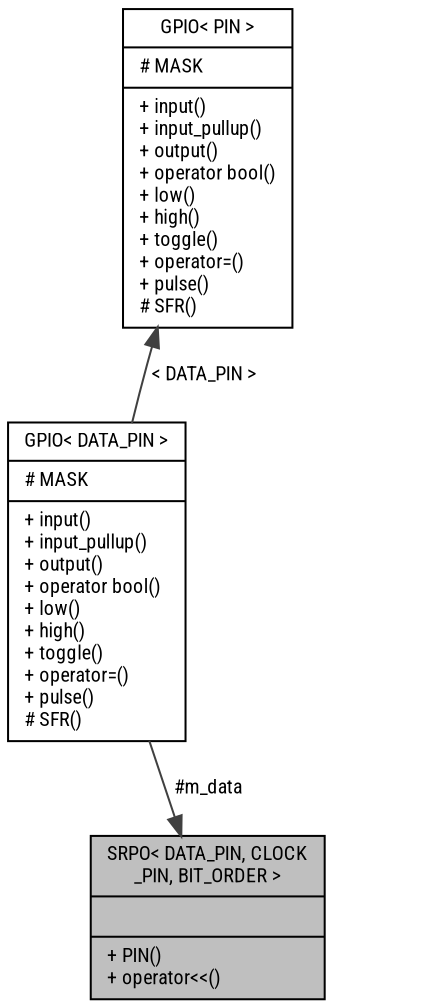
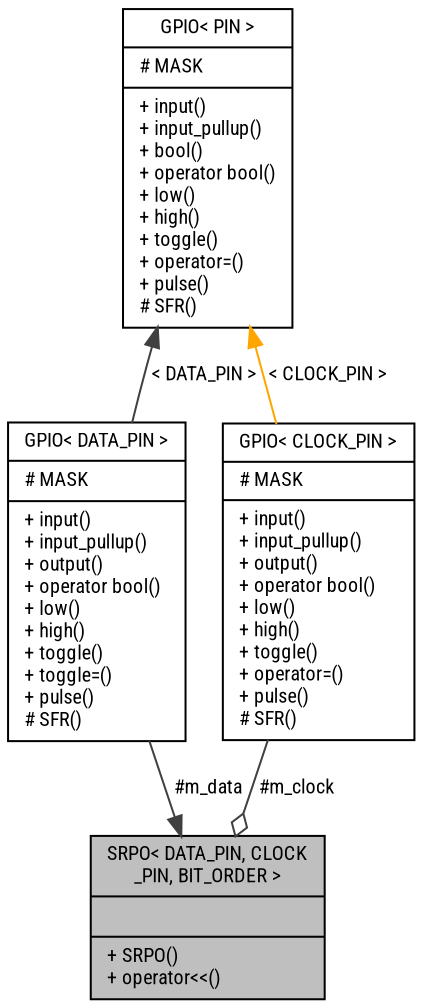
(179, 151) -> (171, 151)
none -> (319, 582)
(77, 676) -> (69, 676)
(135, 956) -> (143, 956)
